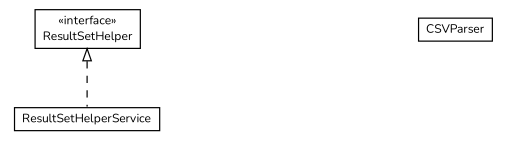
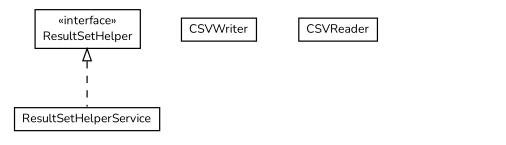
none -> (219, 29)
none -> (338, 29)
(455, 29) -> none
